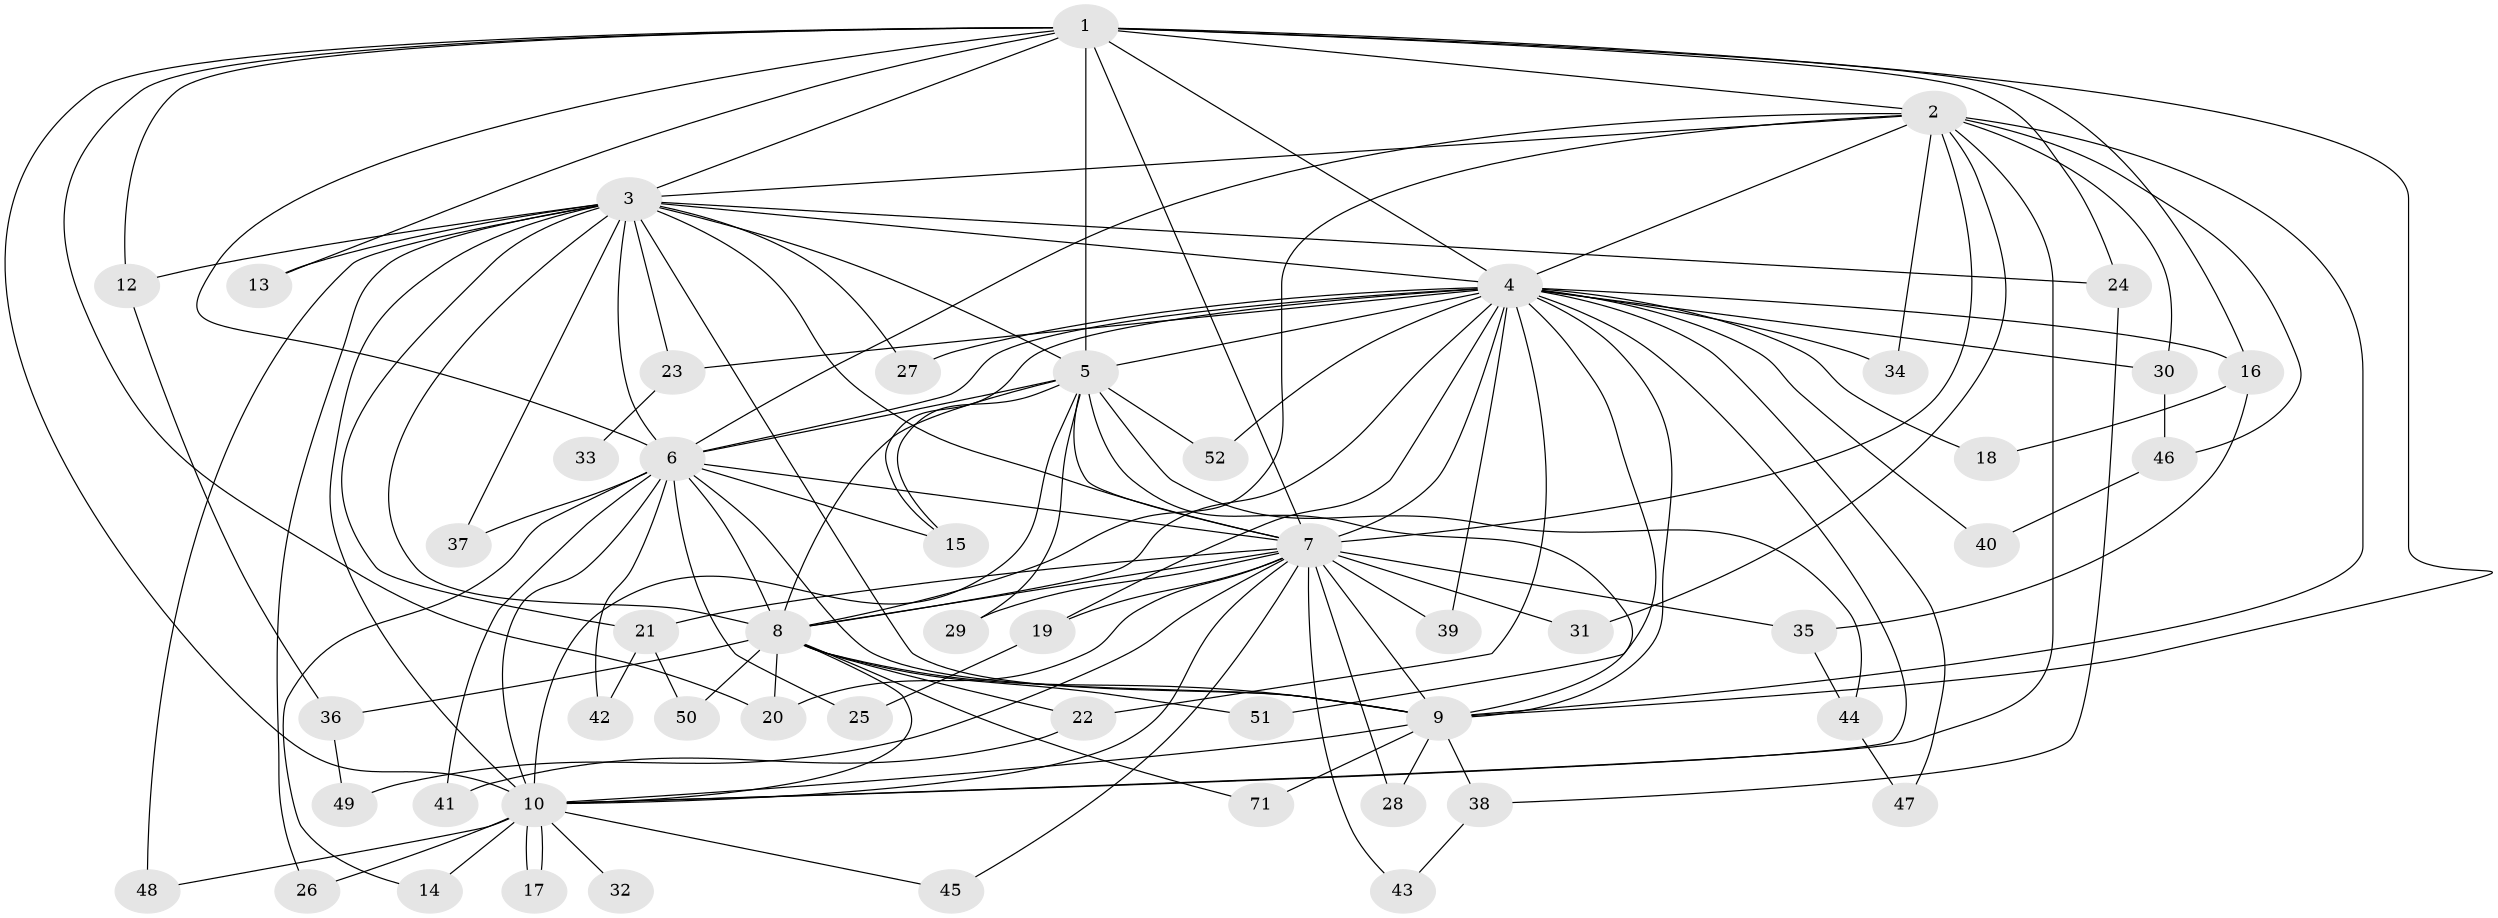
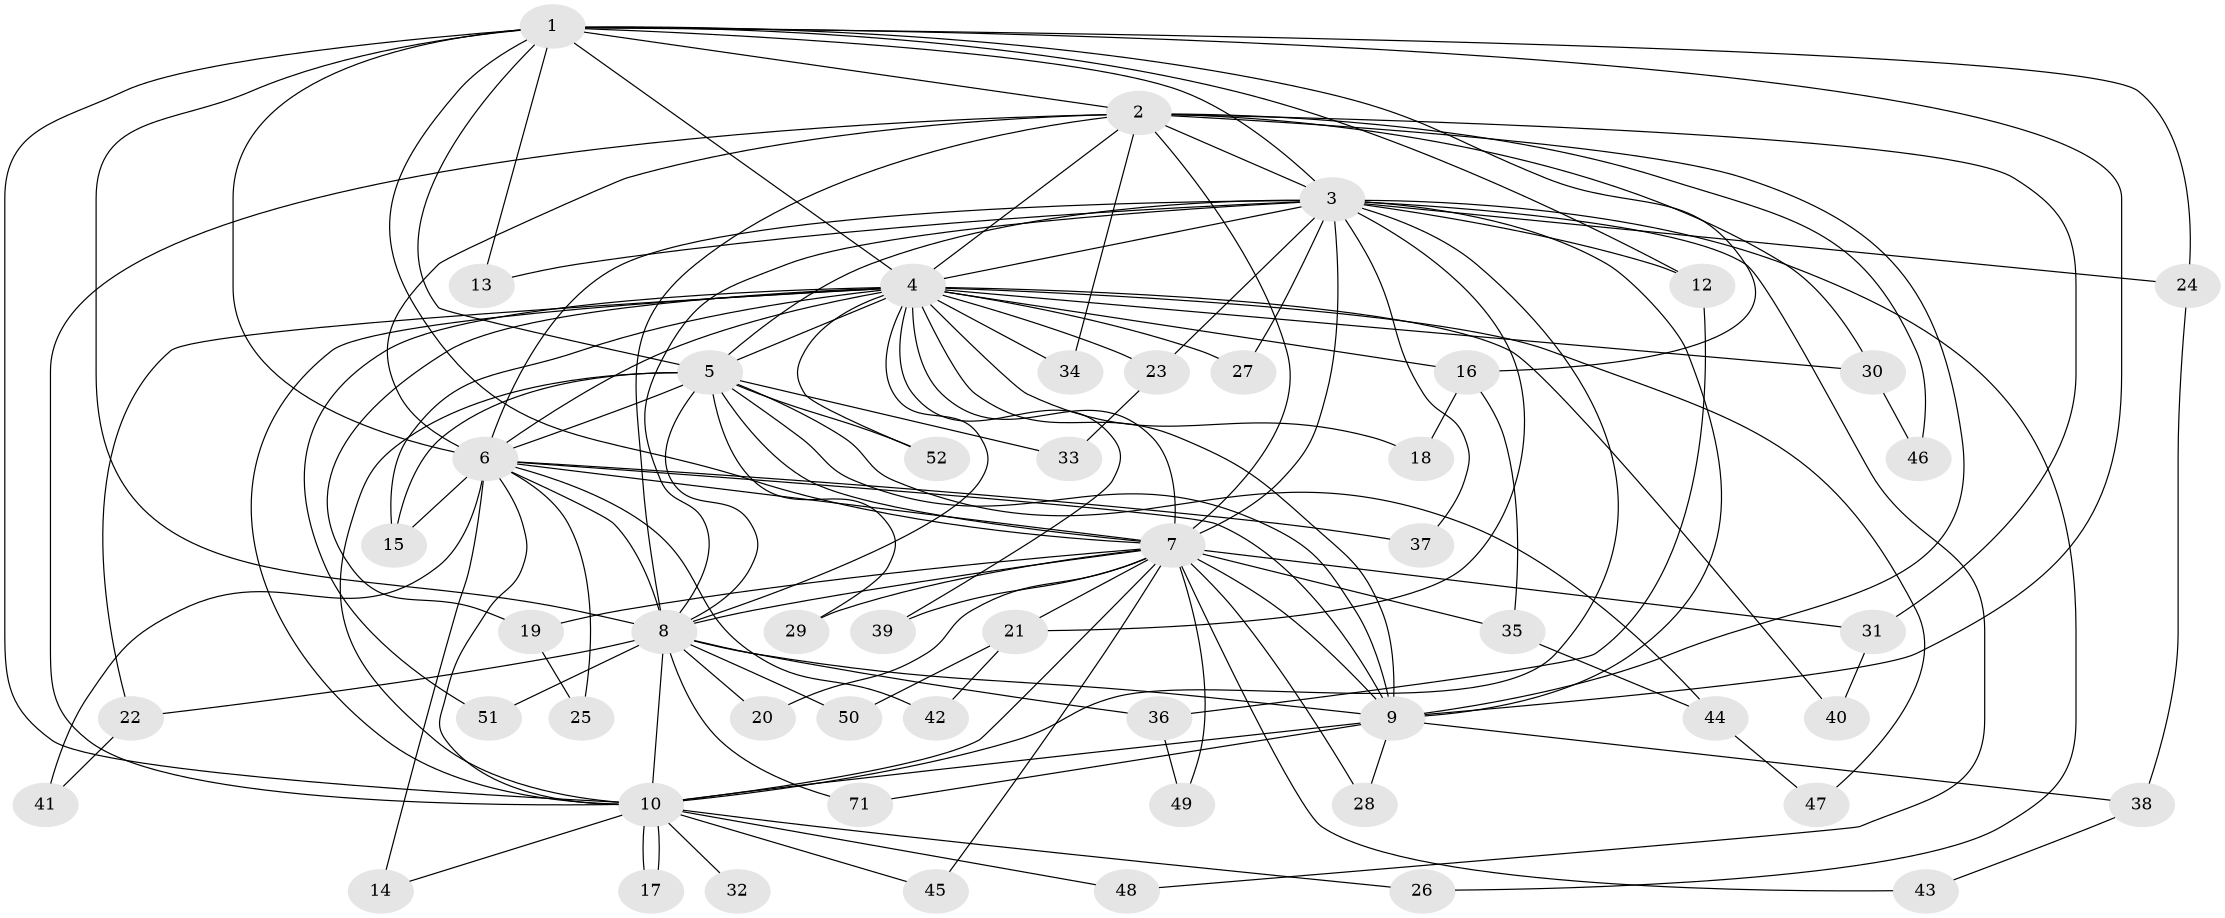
(93, 138) -> (96, 373)
none -> (890, 416)
(2076, 502) -> (1855, 675)
